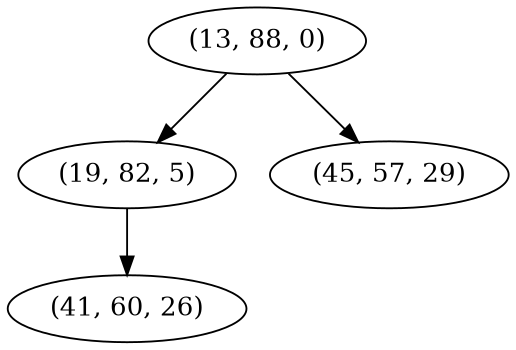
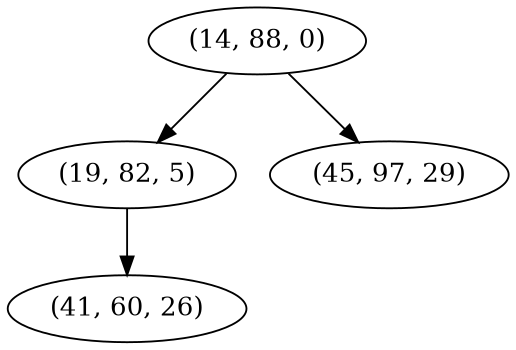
(257, 41) -> (257, 41)
(389, 175) -> (389, 175)
